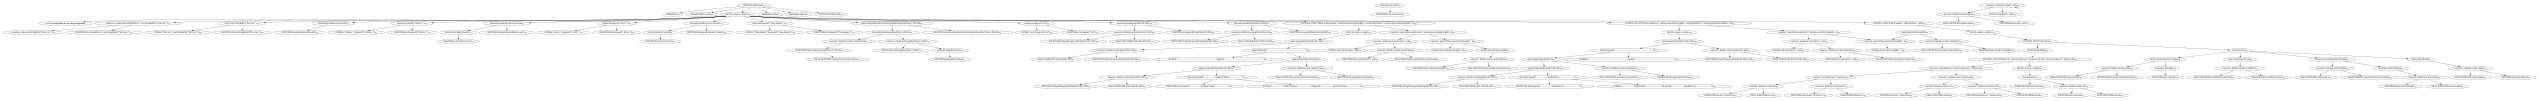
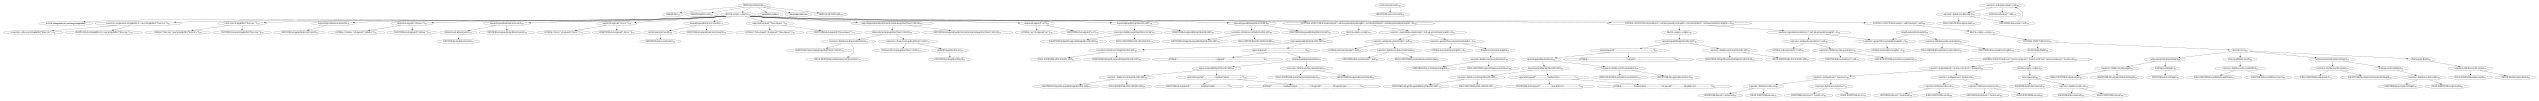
(828, 55) -> (854, 51)
